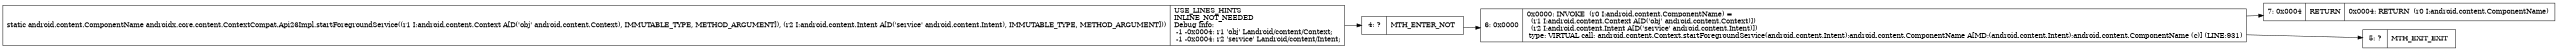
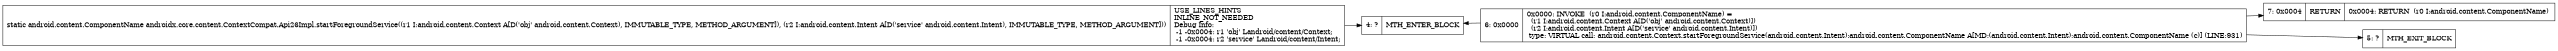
(1423, 25) -> (1423, 25)
(1470, 28) -> (1474, 23)
(2419, 39) -> (2419, 39)
